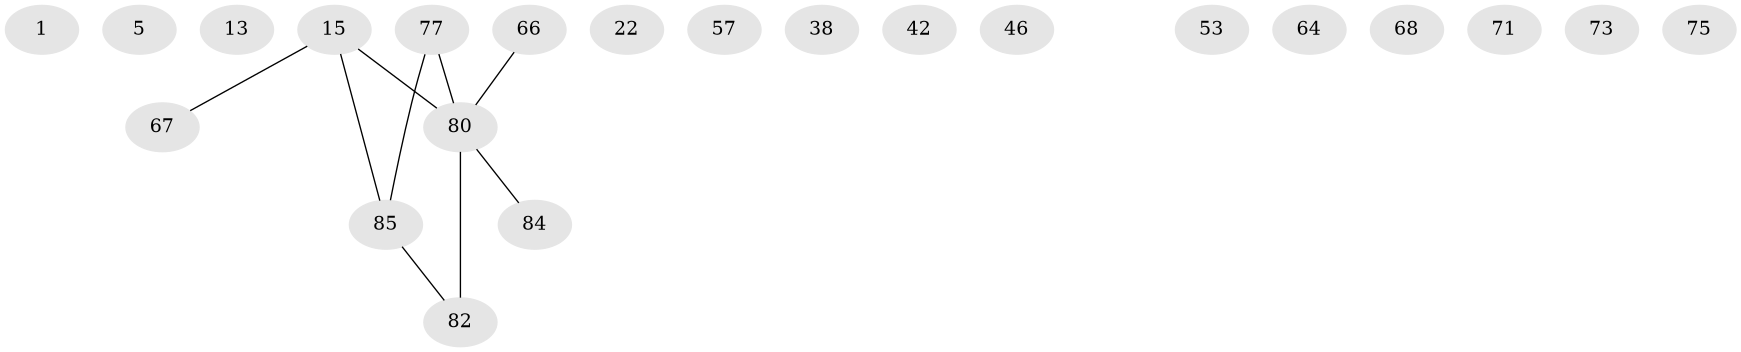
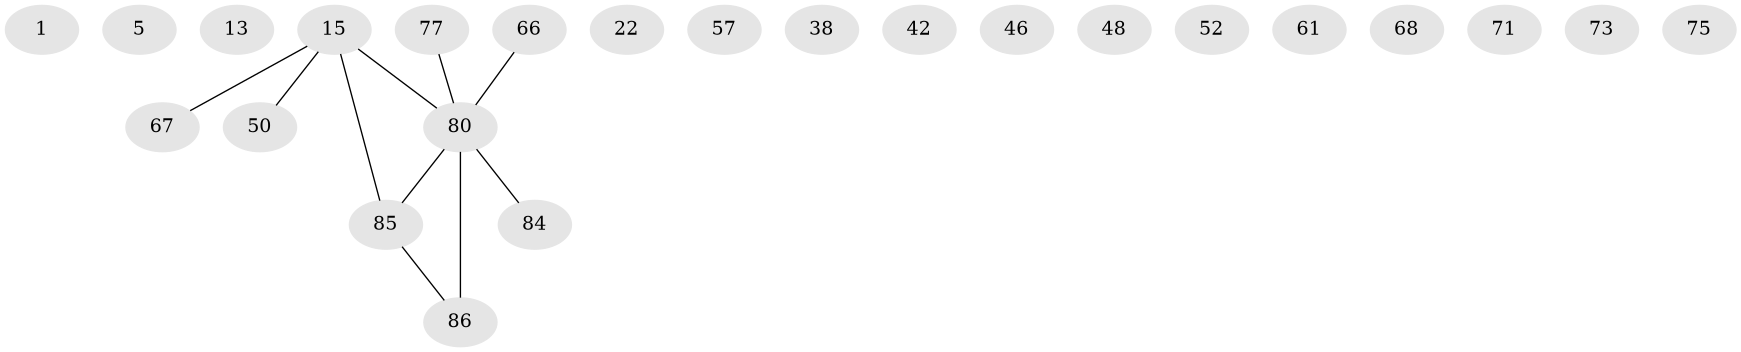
none -> (1114, 30)
(1212, 30) -> (1212, 30)
(1309, 30) -> (1309, 30)
none -> (260, 127)
(406, 127) -> (423, 176)
(460, 322) -> (460, 322)
